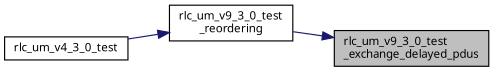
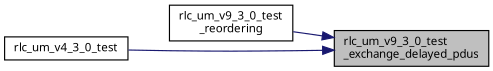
(143, 37) -> (225, 51)
